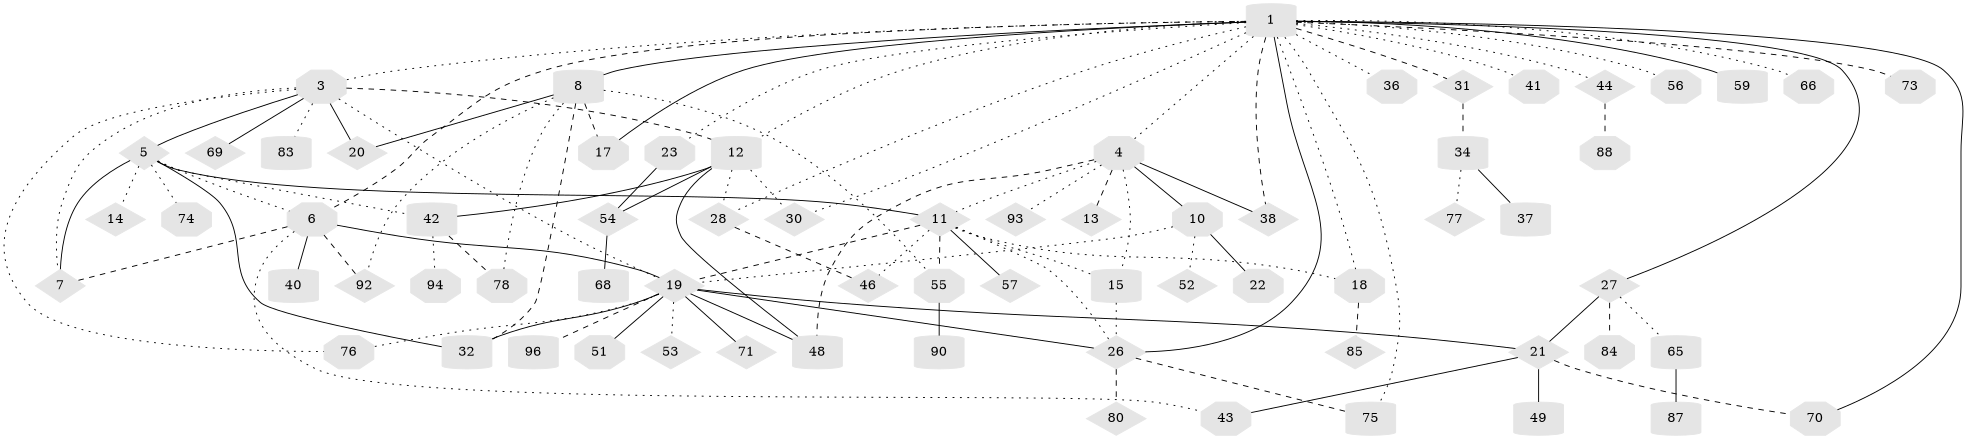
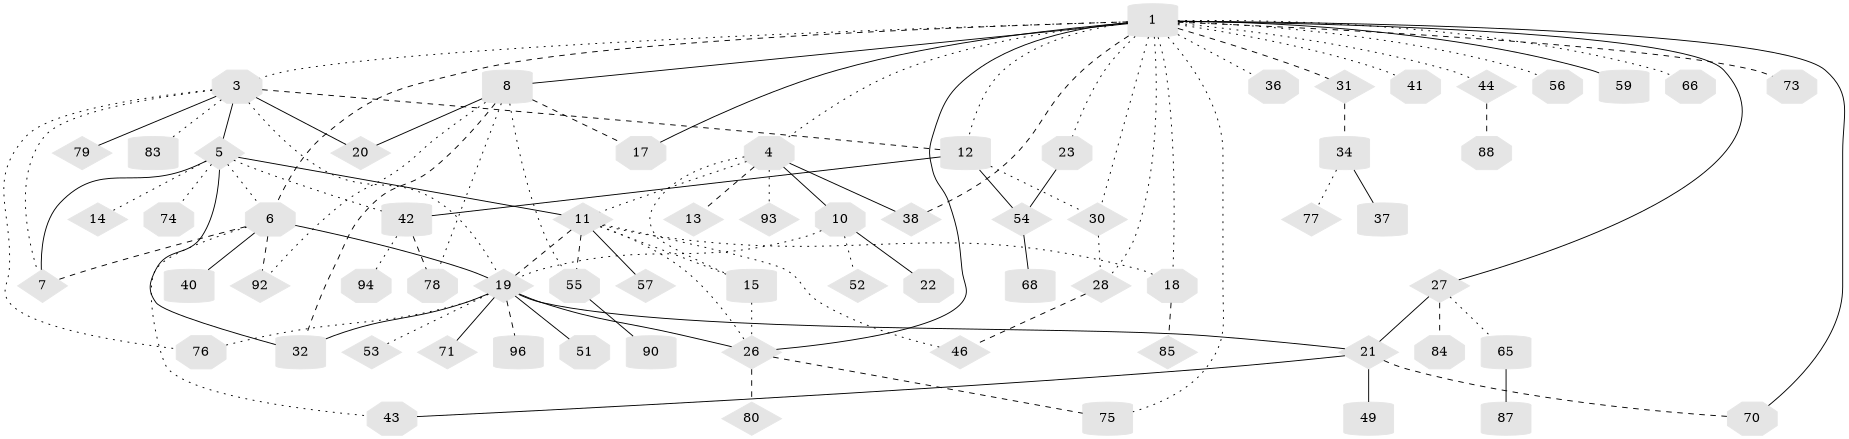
(215, 153) -> (82, 153)
(727, 187) -> (1099, 253)
(817, 352) -> none
